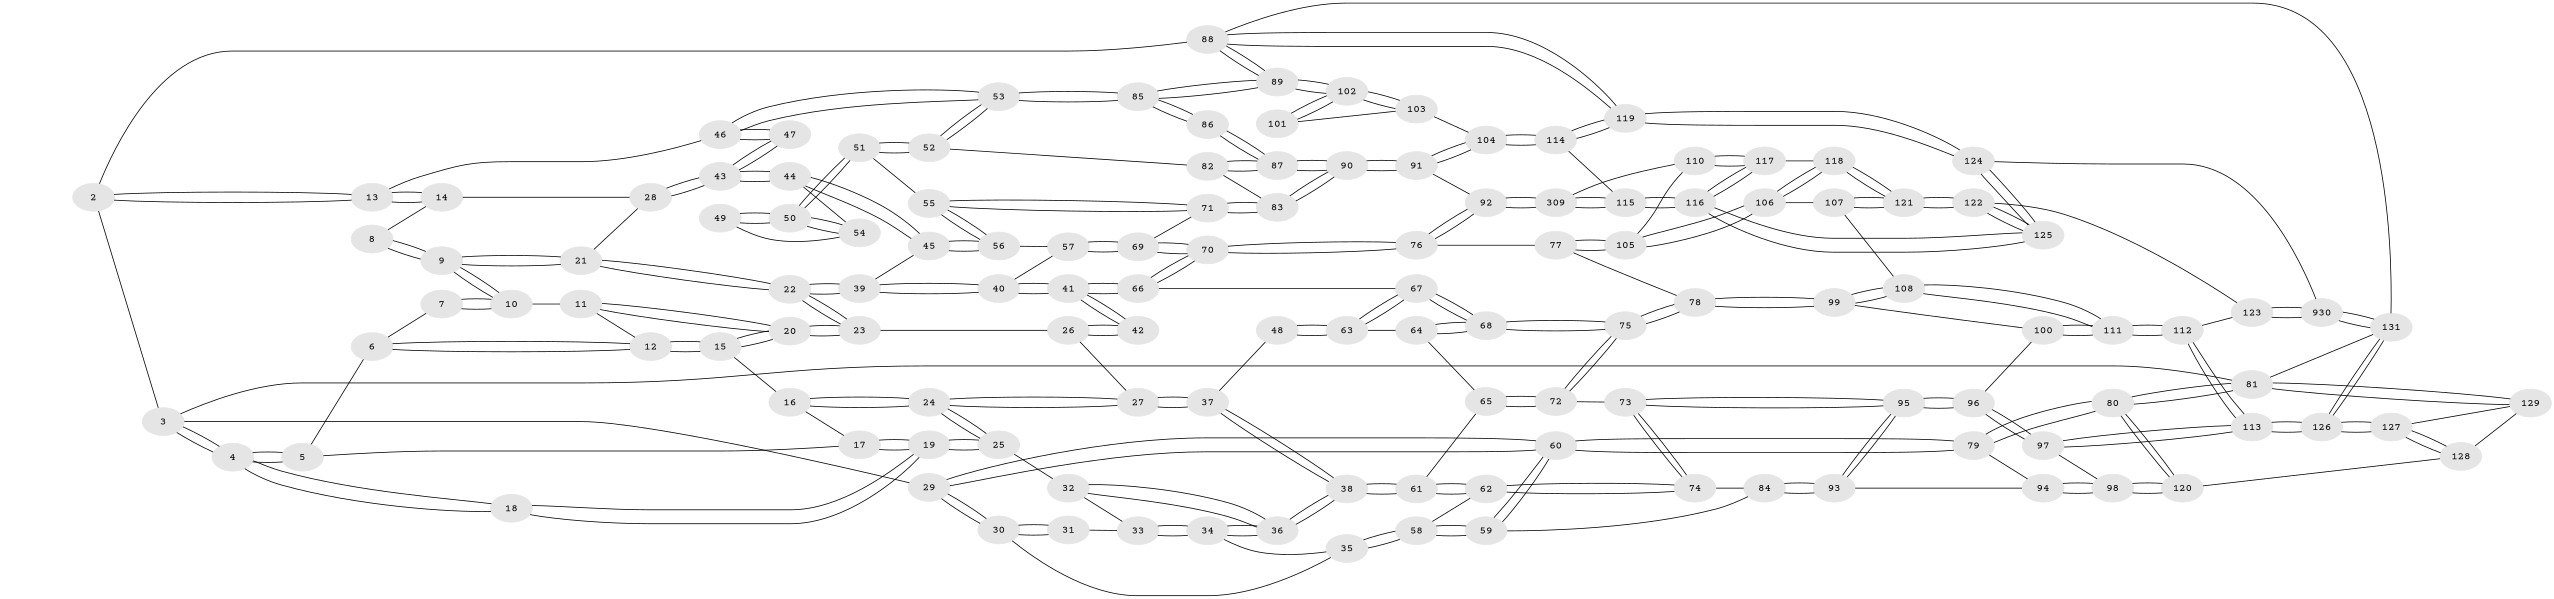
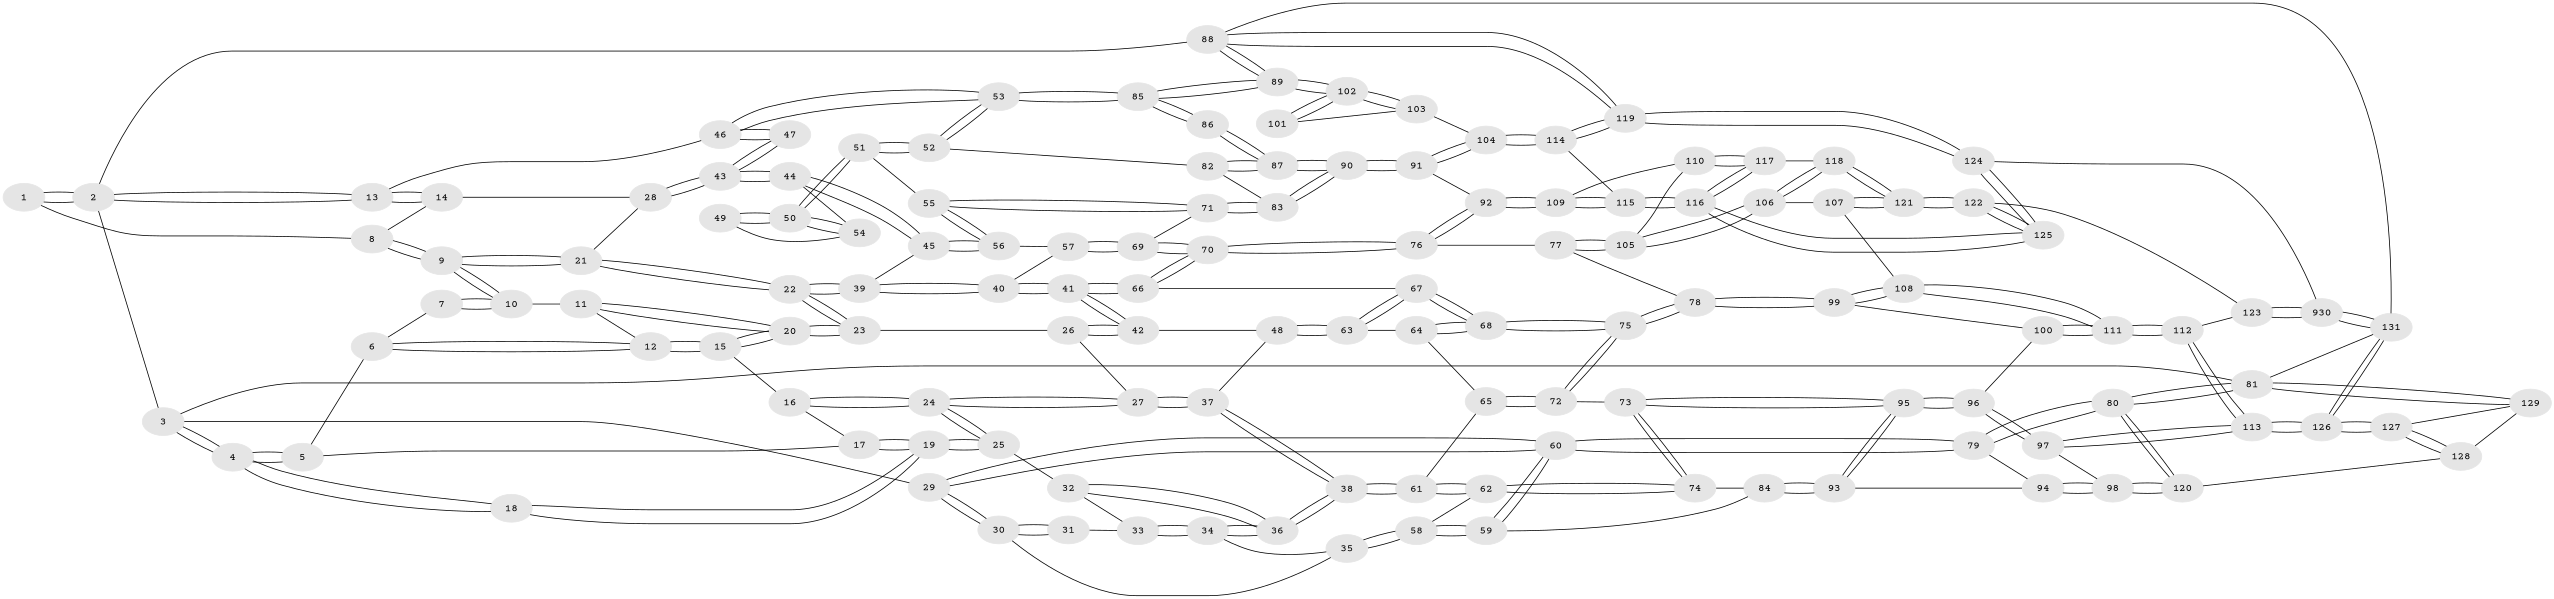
none -> (24, 197)
(1556, 203) -> (1556, 203)
none -> (1208, 330)
